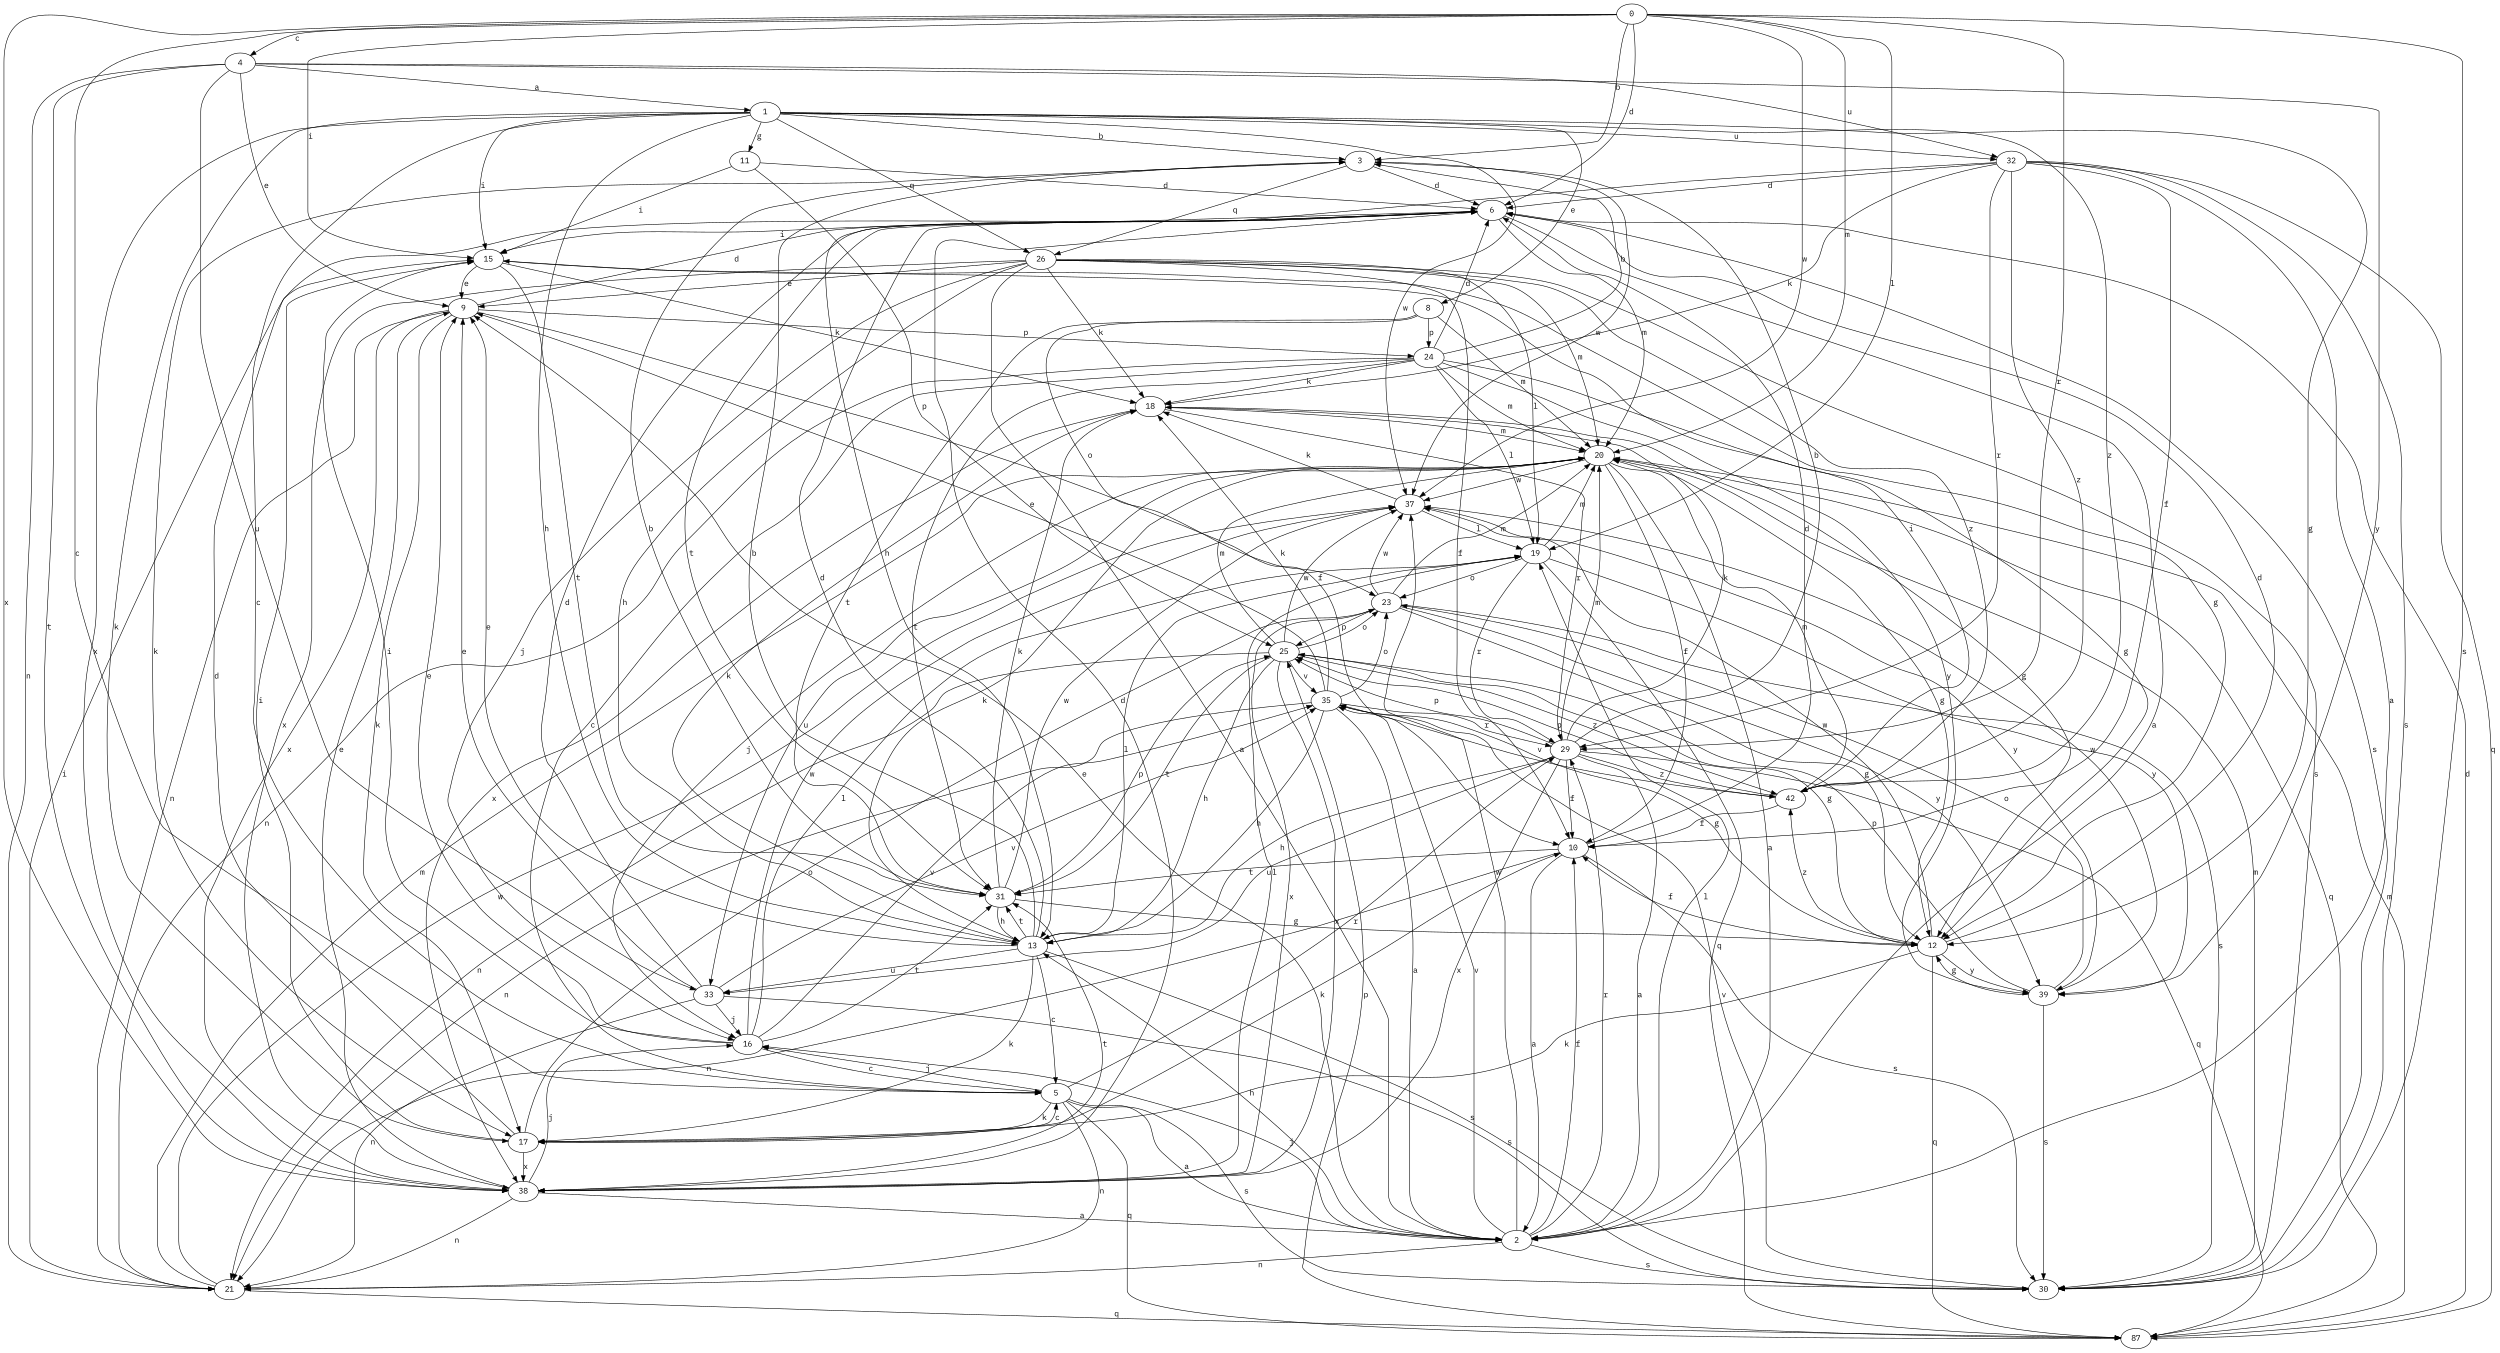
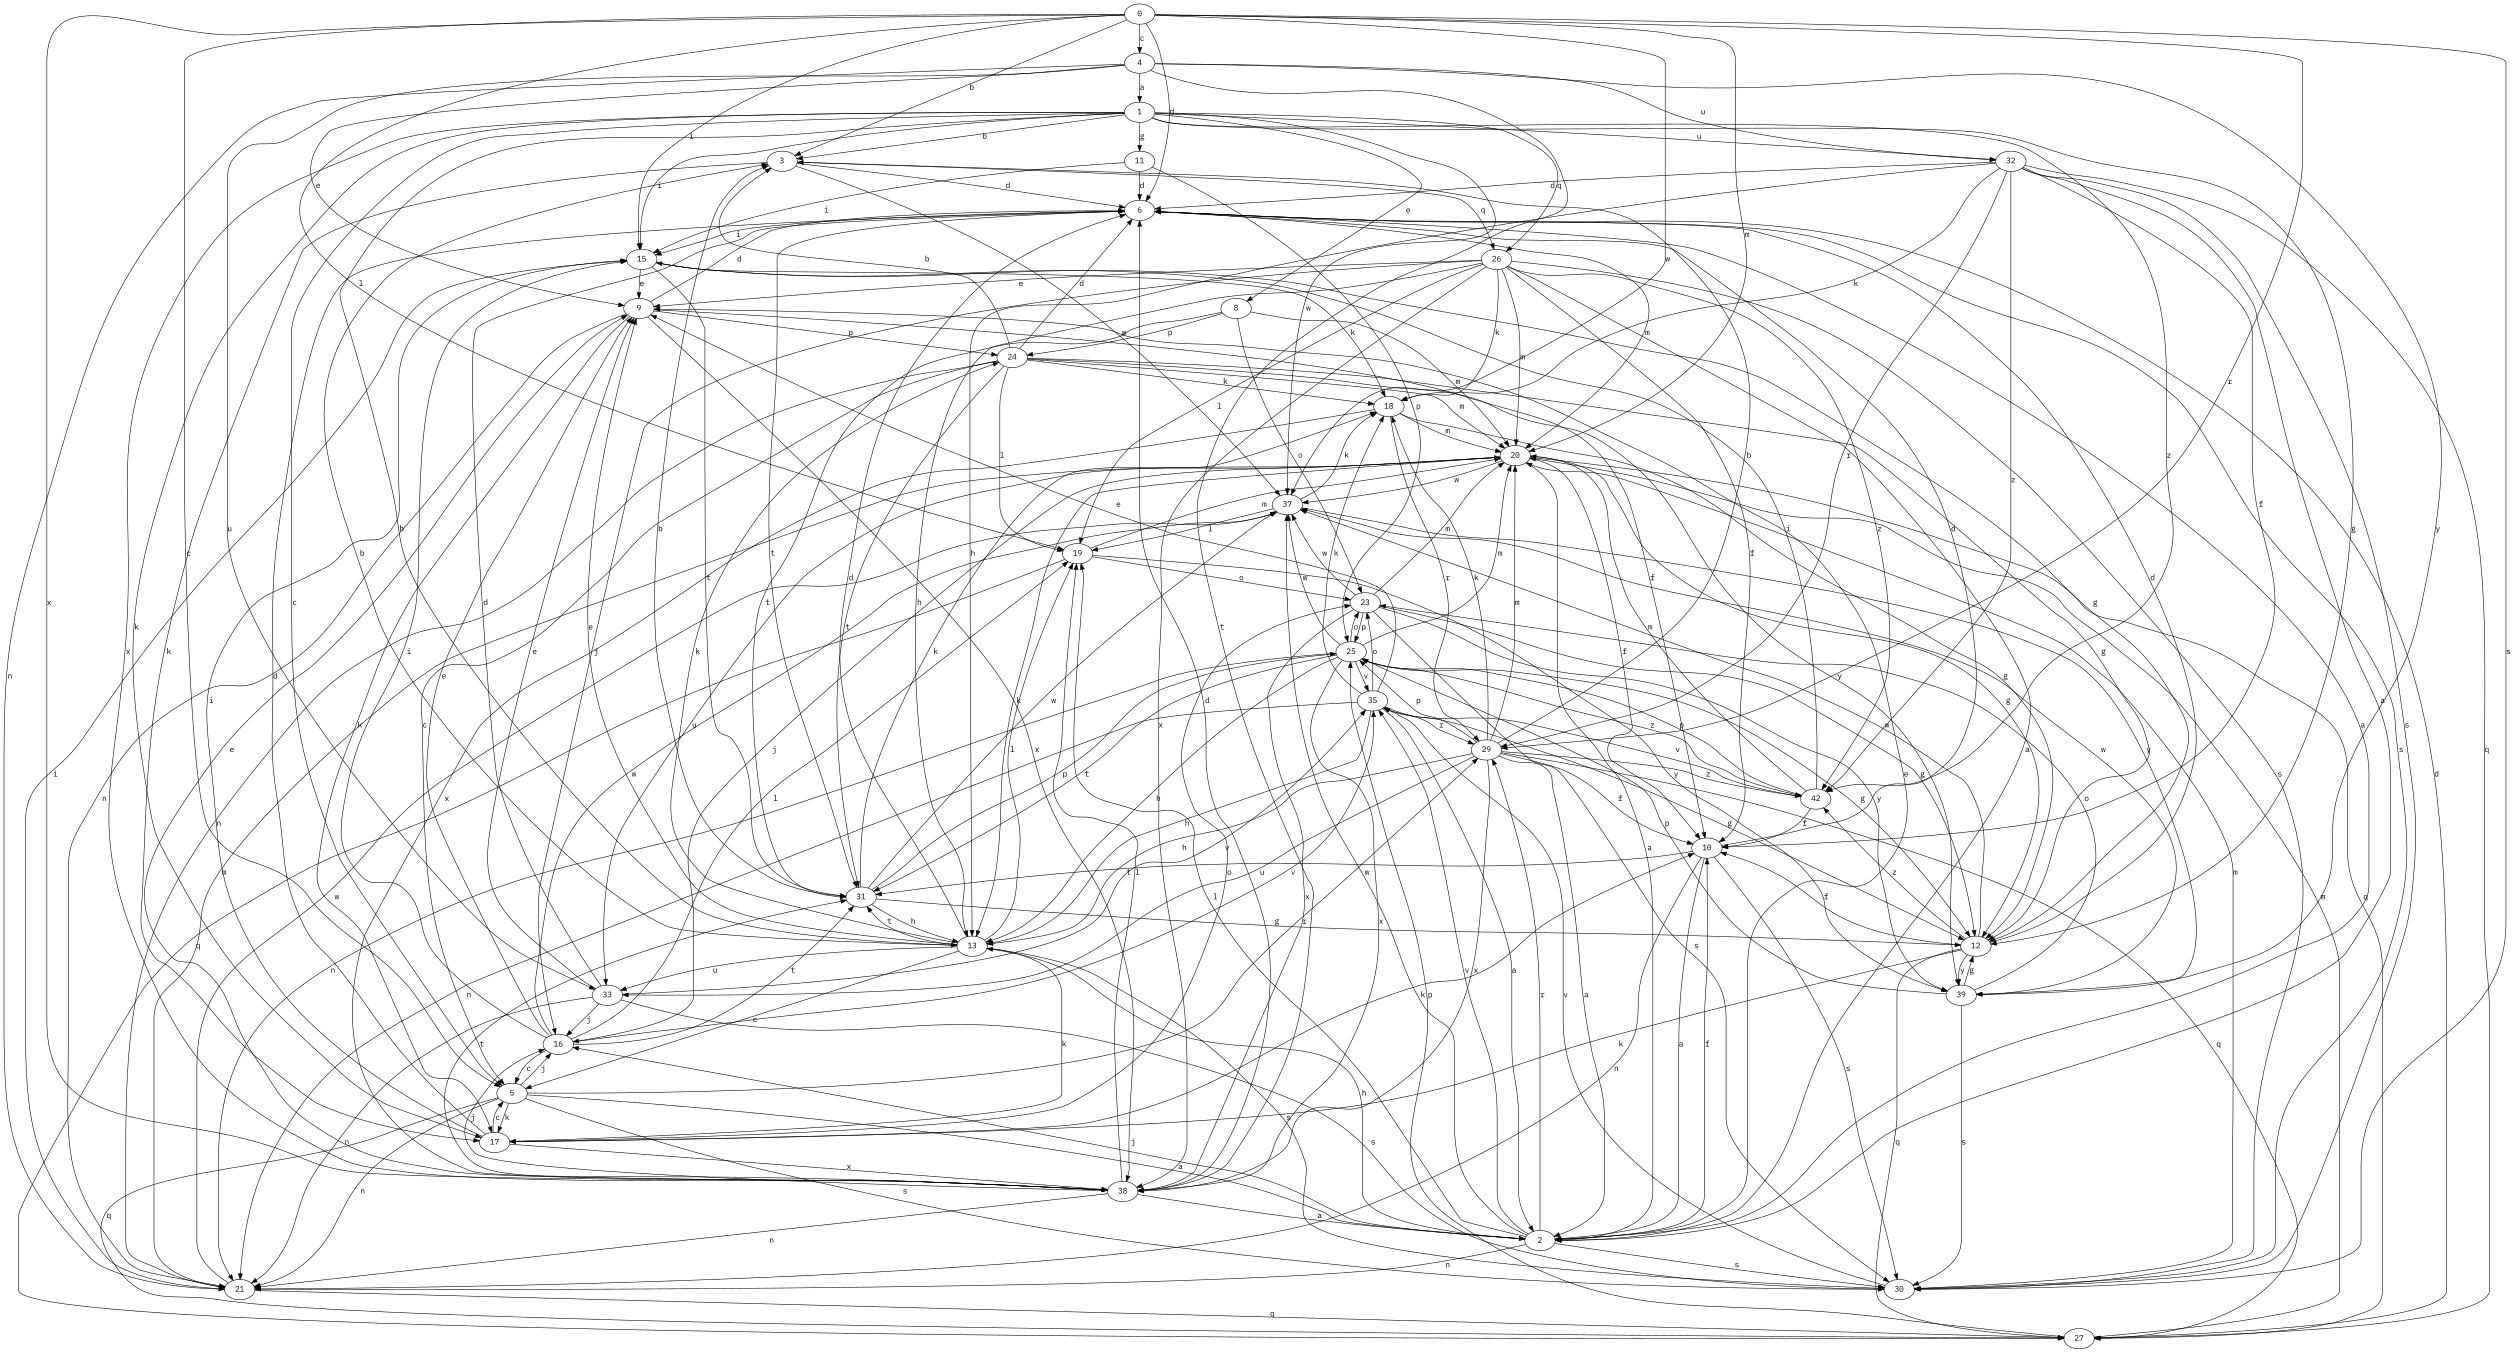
(1471, 668) -> none
(720, 679) -> (687, 683)
(2136, 1339) -> (2079, 1339)
